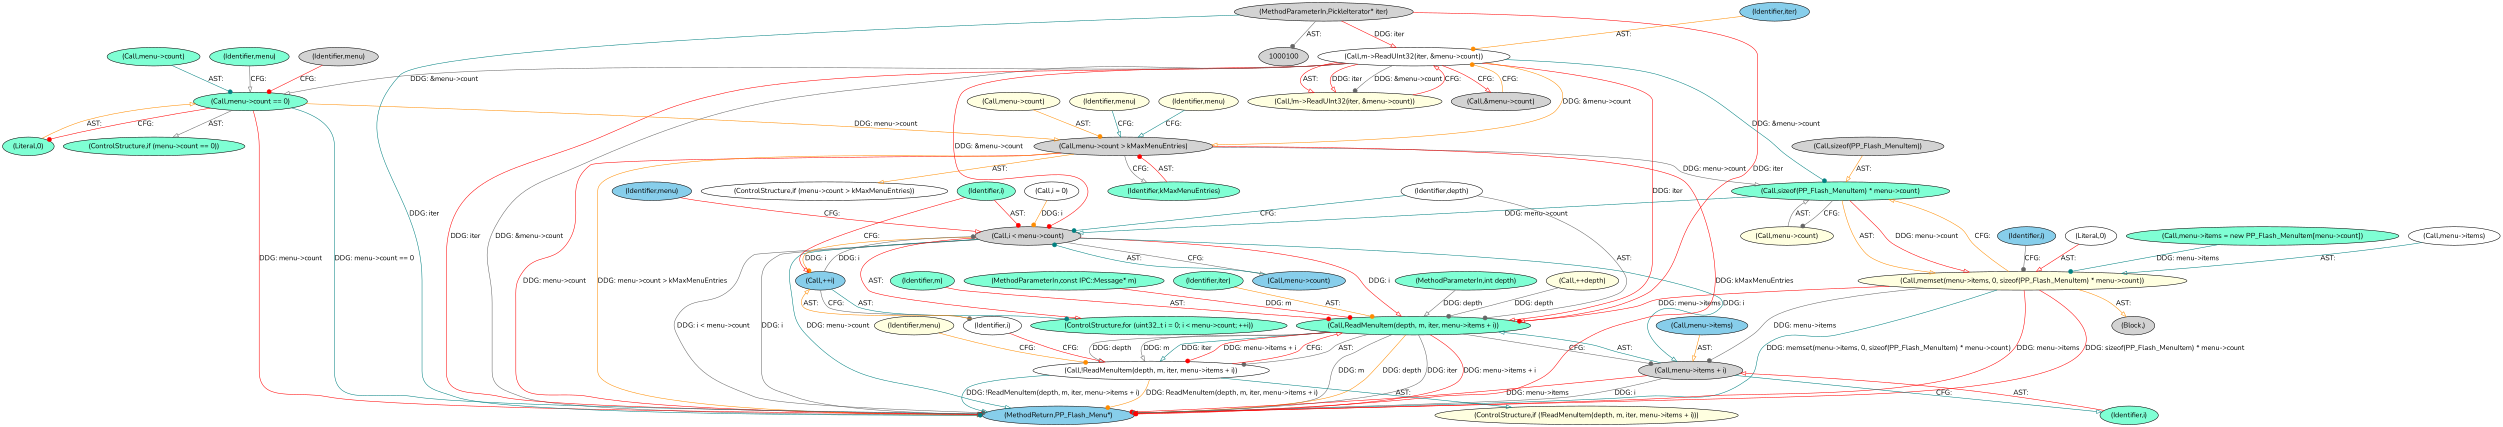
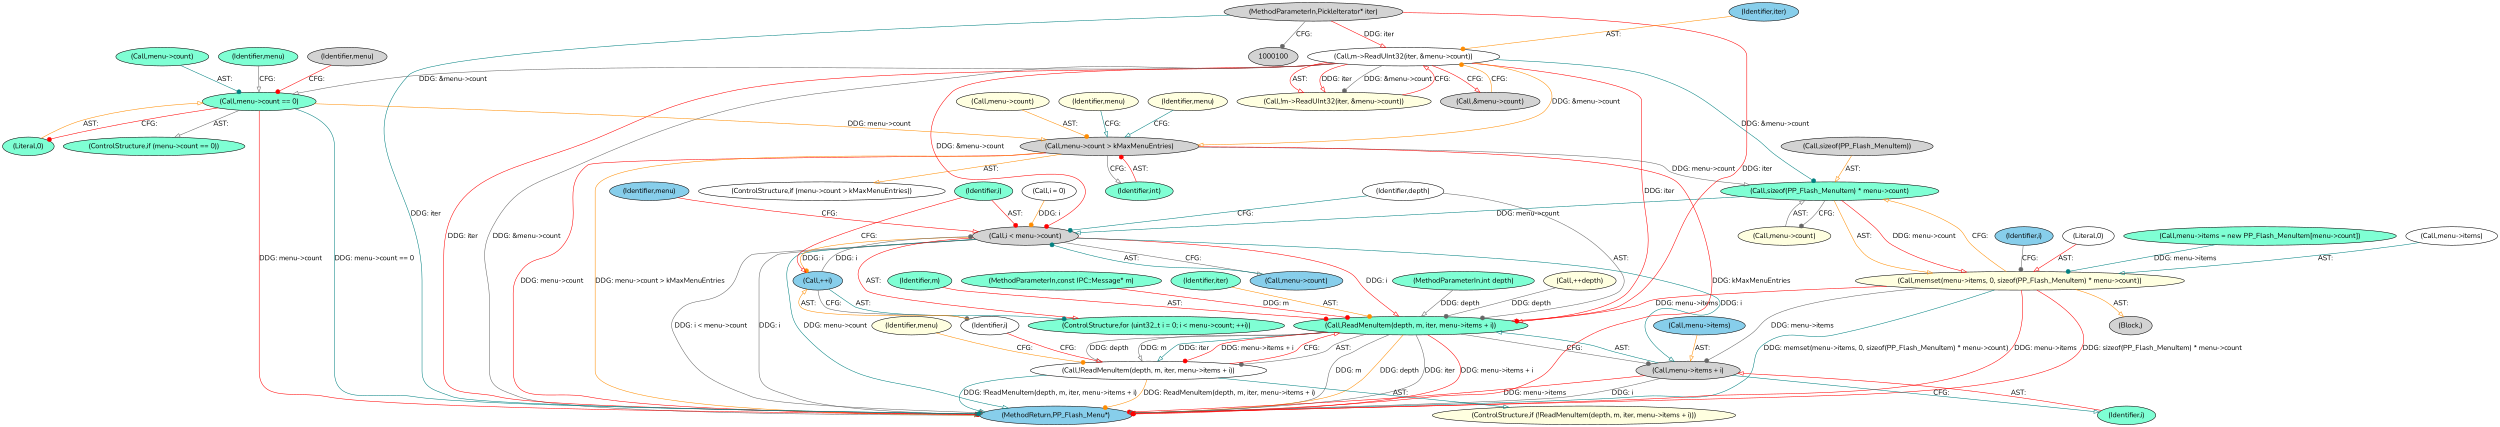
(1315, 34) -> (1305, 34)
(1174, 191) -> (1139, 191)
